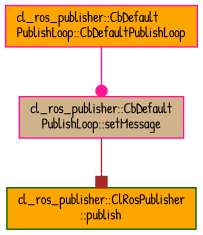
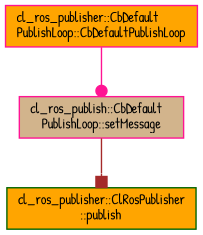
(101, 117) -> (101, 117)
